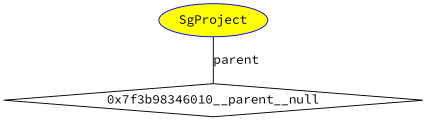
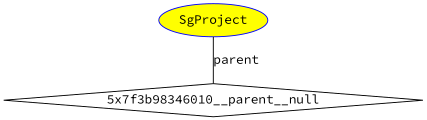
(213, 100) -> (213, 100)
